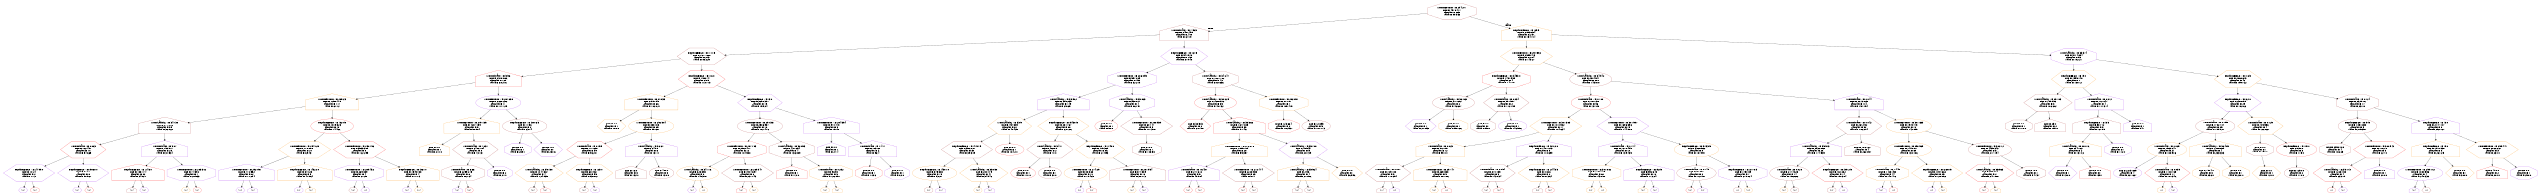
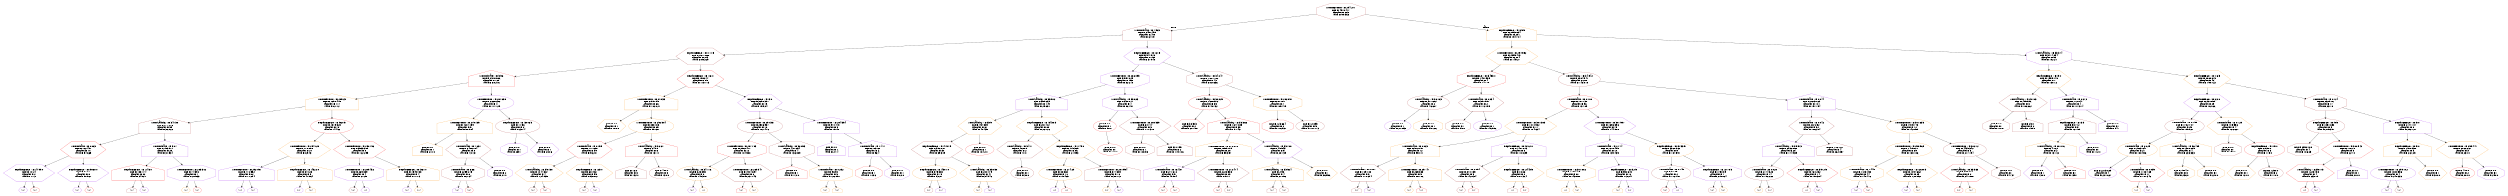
(1421, 126) -> (1398, 126)
(651, 150) -> (651, 150)
none -> (1175, 150)
(2263, 161) -> (2253, 161)
(1035, 162) -> (1107, 137)
(2492, 173) -> (2462, 173)
